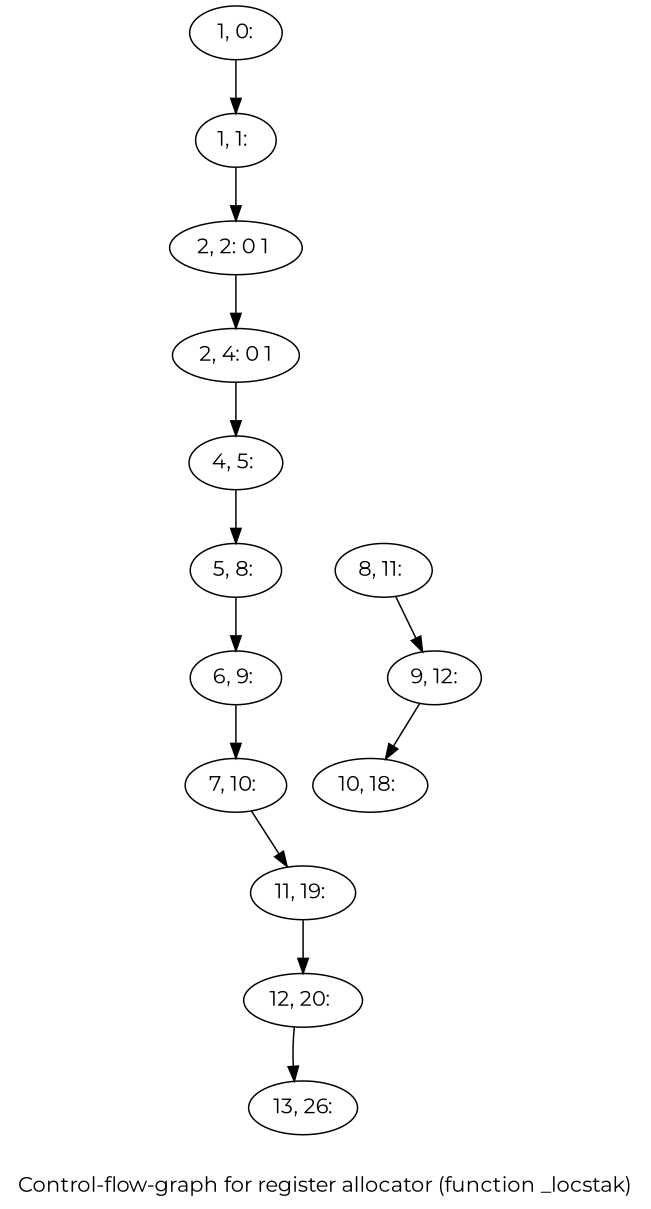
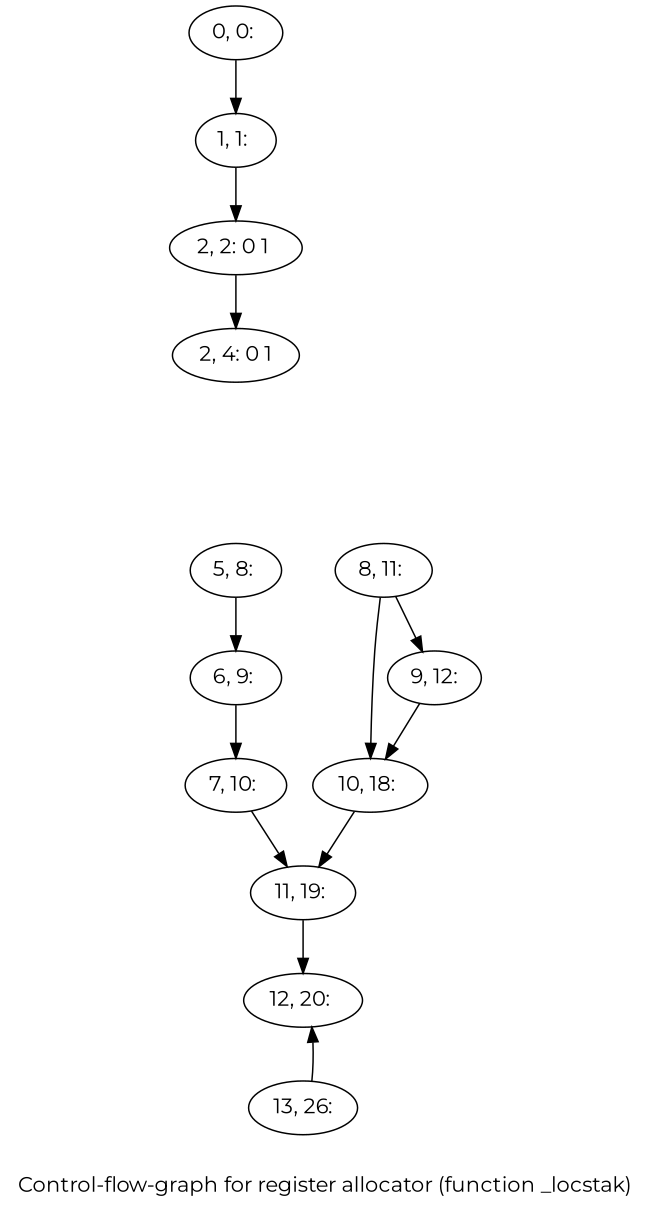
(236, 33) -> (236, 33)
(236, 463) -> none
none -> (374, 670)
none -> (341, 833)
(293, 1047) -> (313, 1062)
